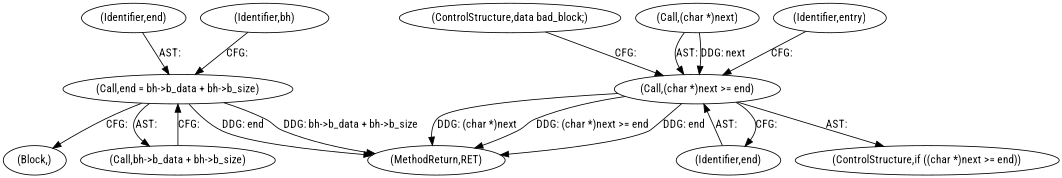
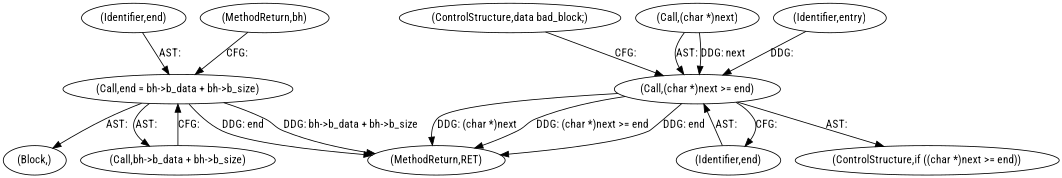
(265, 18) -> (265, 18)
(783, 54) -> (783, 54)
(118, 125) -> (118, 125)
